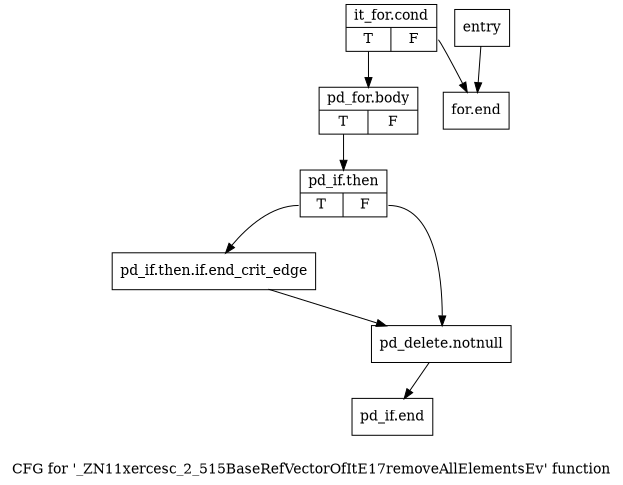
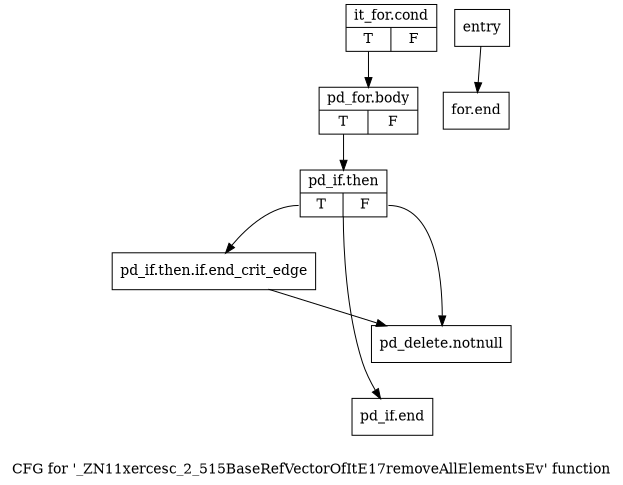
(451, 61) -> none
(420, 376) -> (350, 305)
